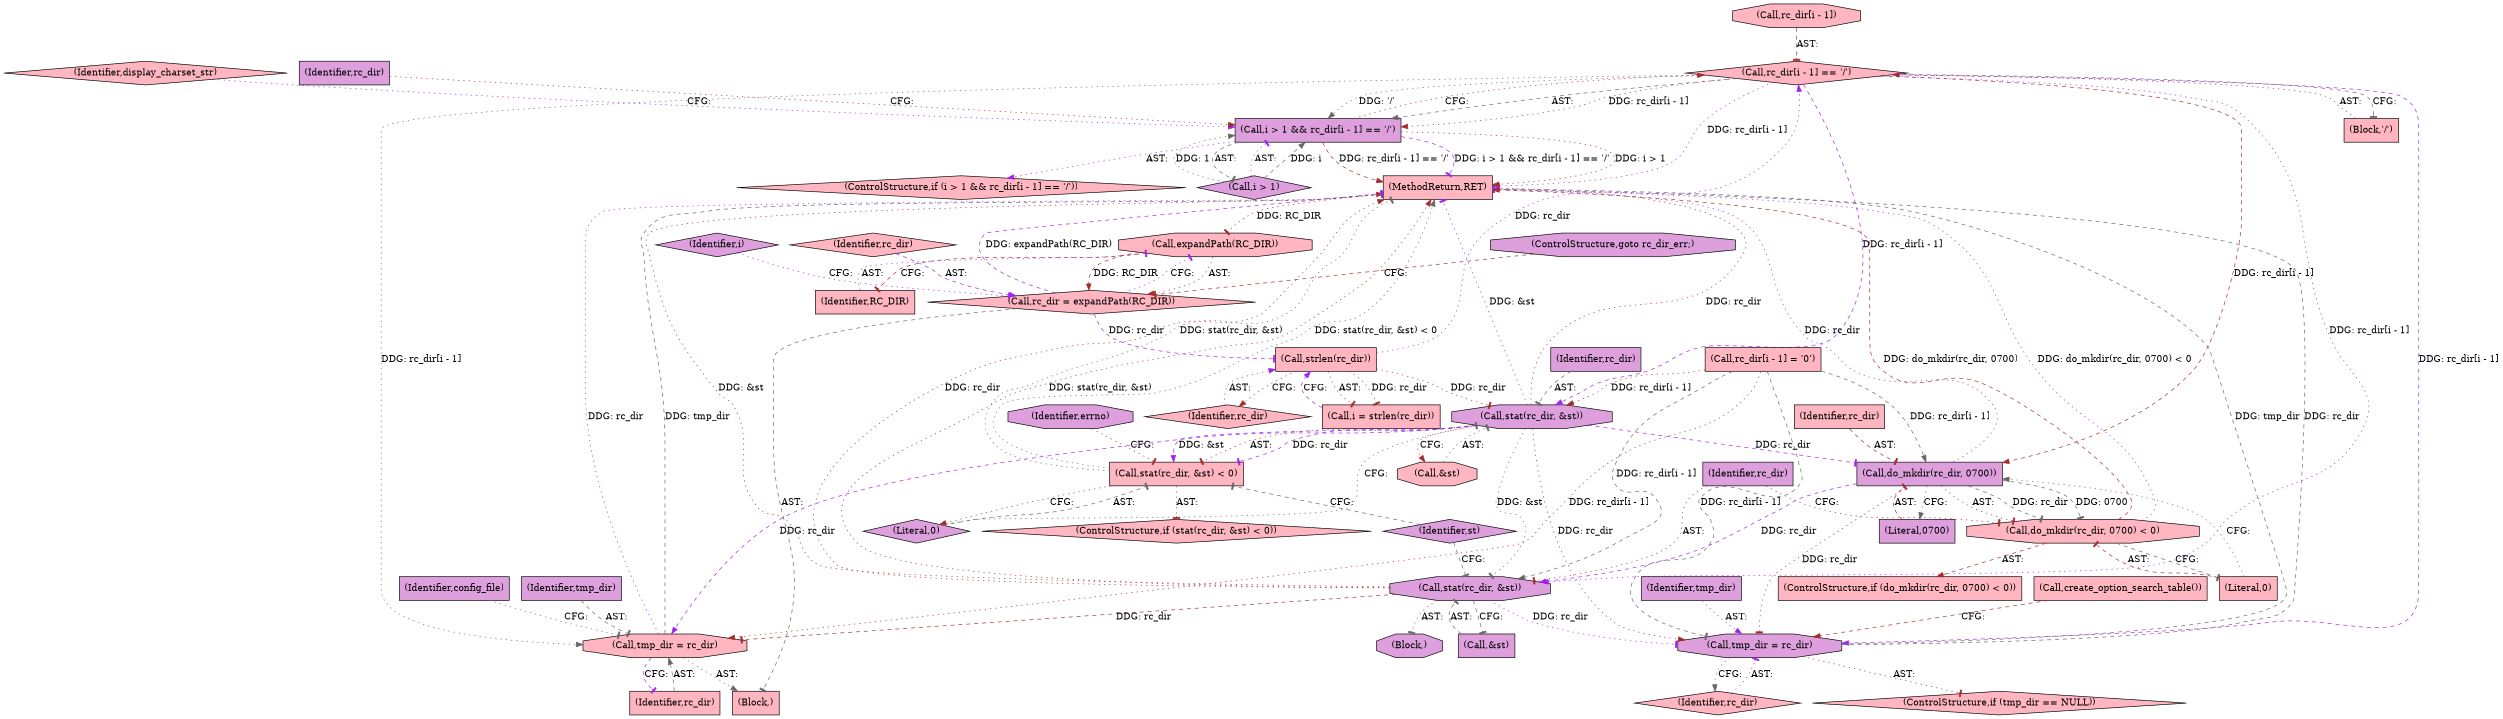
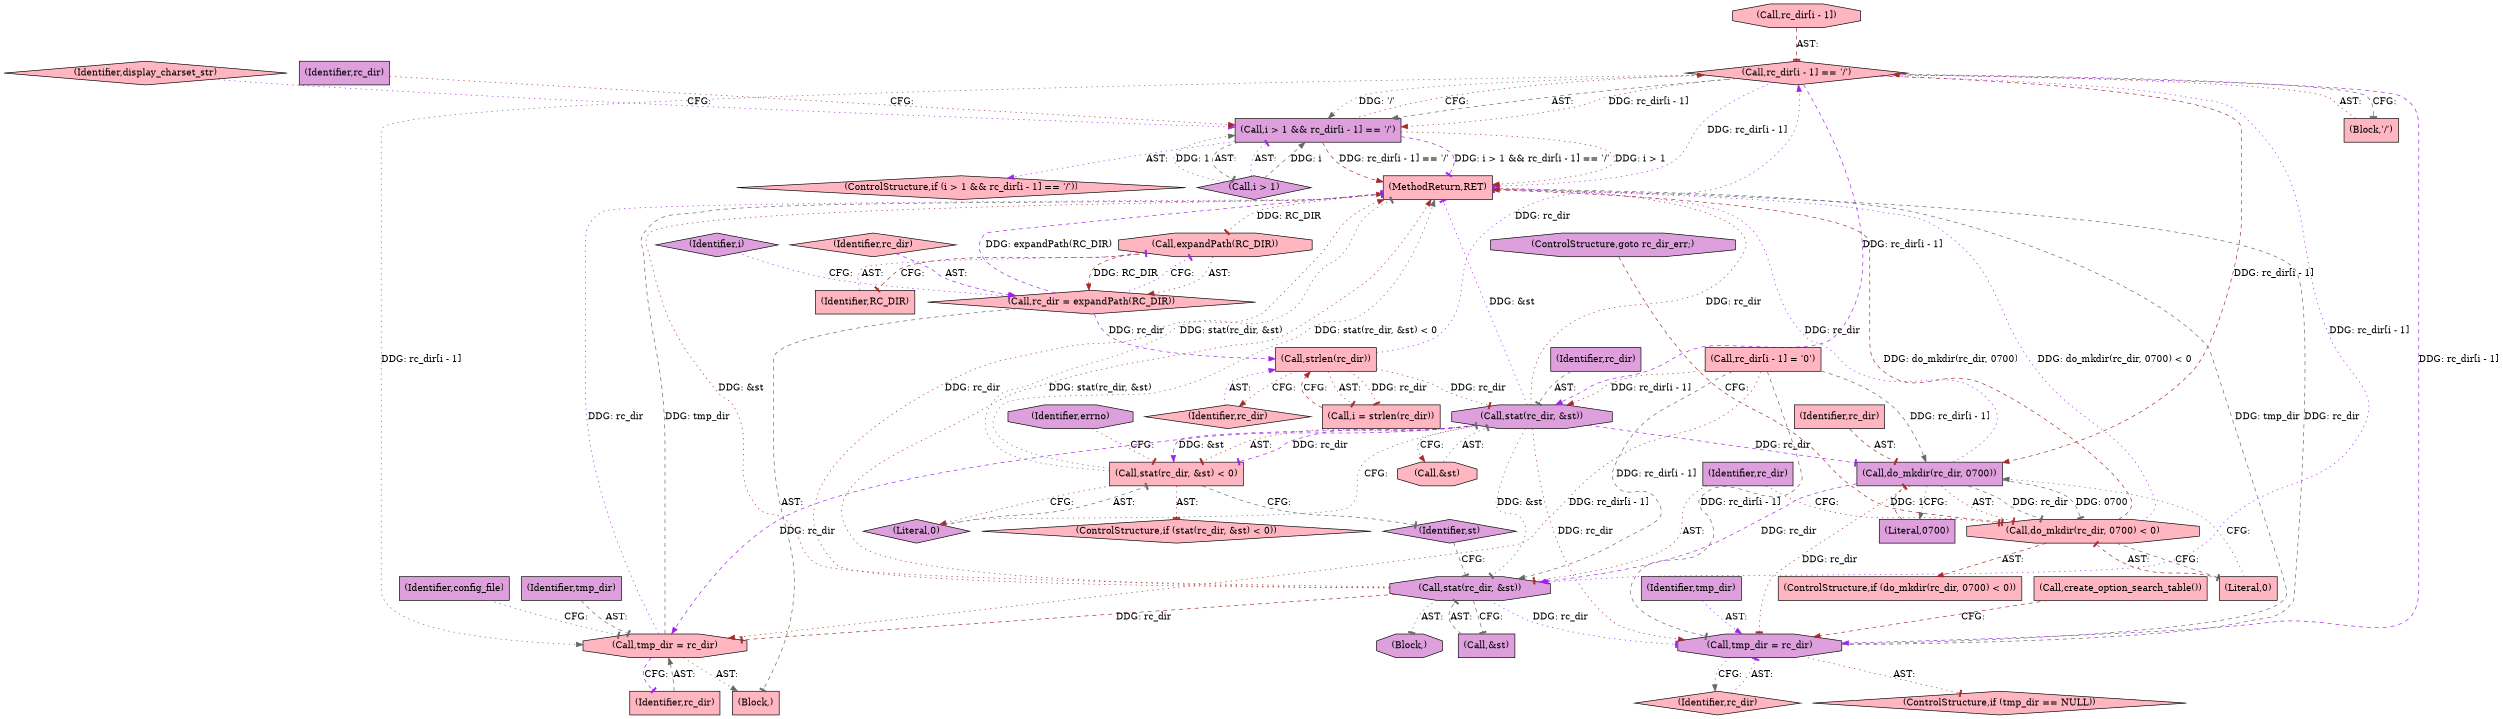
(1346, 274) -> (1775, 421)
(1166, 352) -> (1166, 352)
(1305, 395) -> (1305, 395)
(1907, 503) -> (1907, 503)
(1328, 506) -> (1279, 510)
